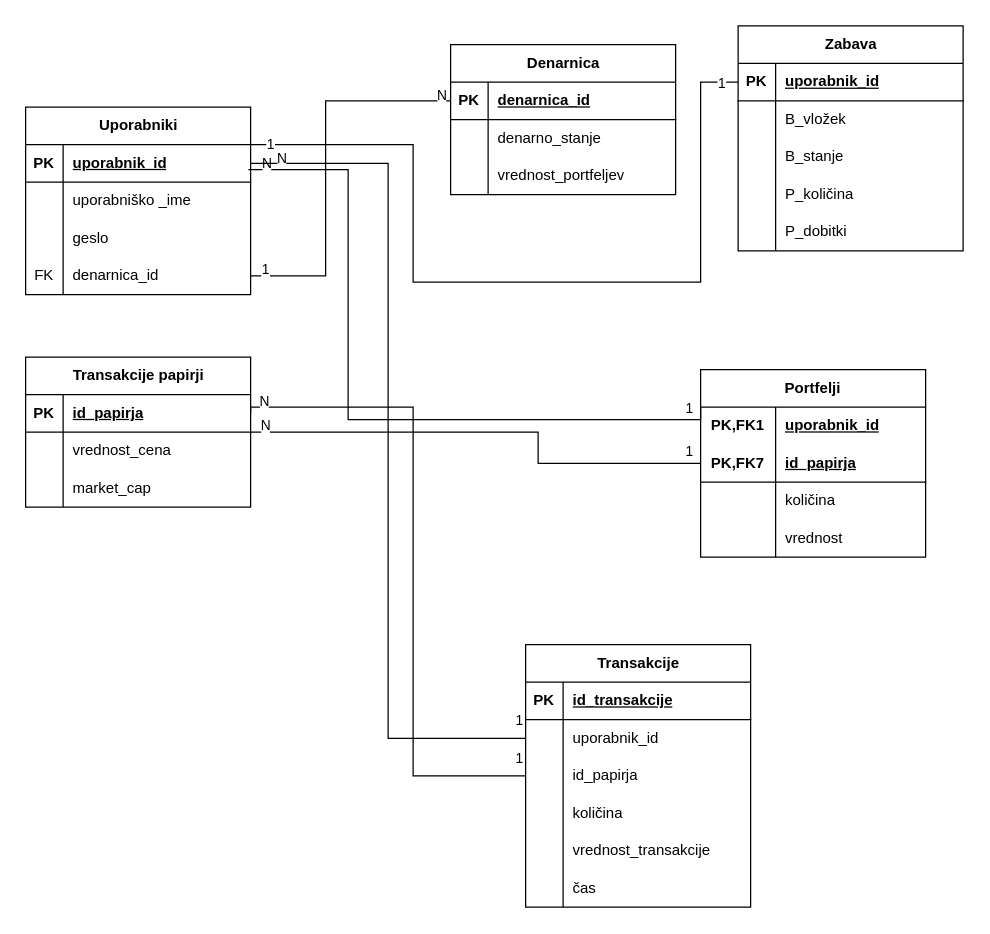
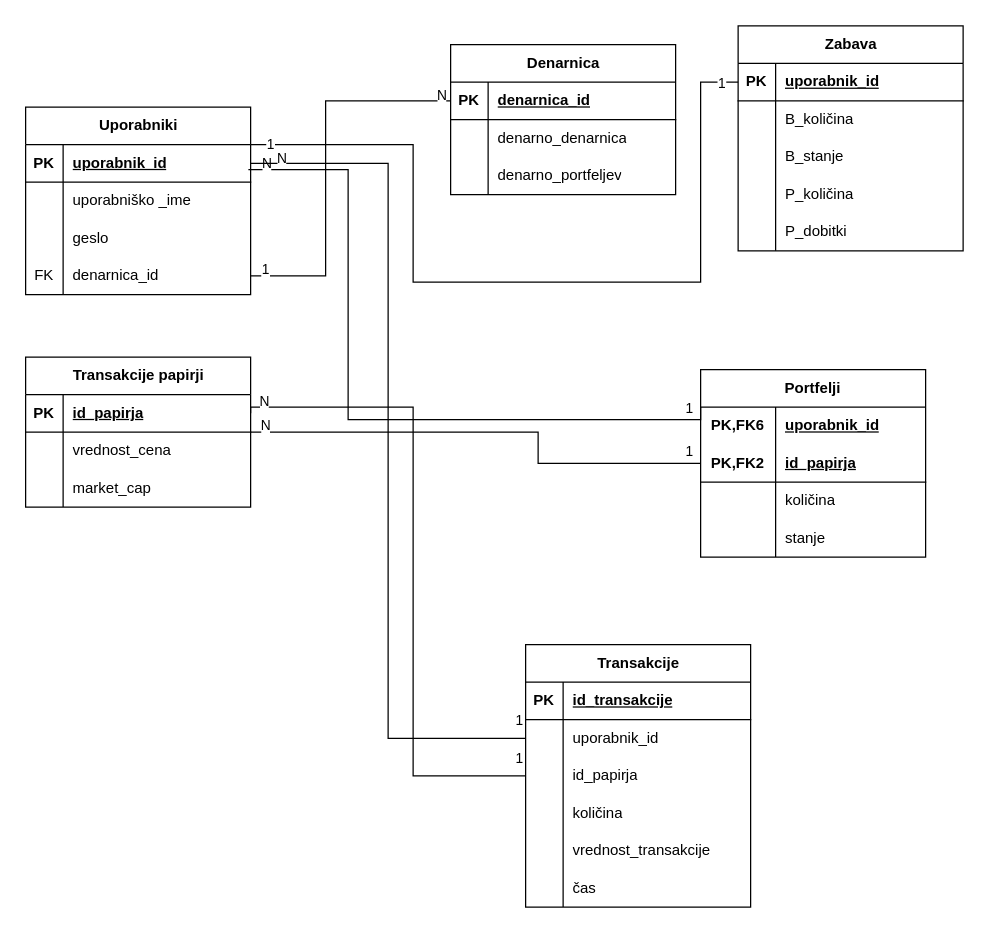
(817, 119) -> (822, 119)
(557, 138) -> (568, 138)
(576, 176) -> (572, 176)
(738, 426) -> (738, 426)
(738, 463) -> (738, 463)
(819, 538) -> (811, 538)
